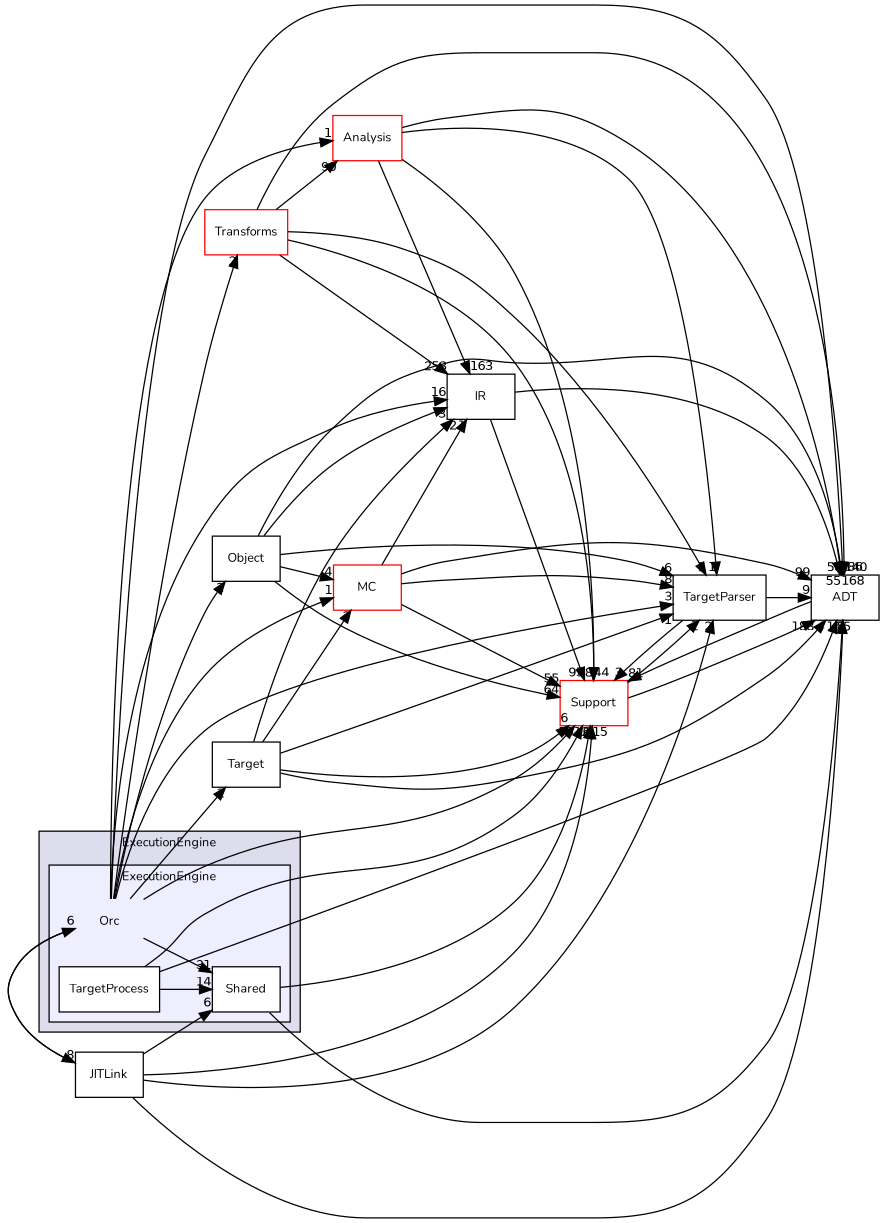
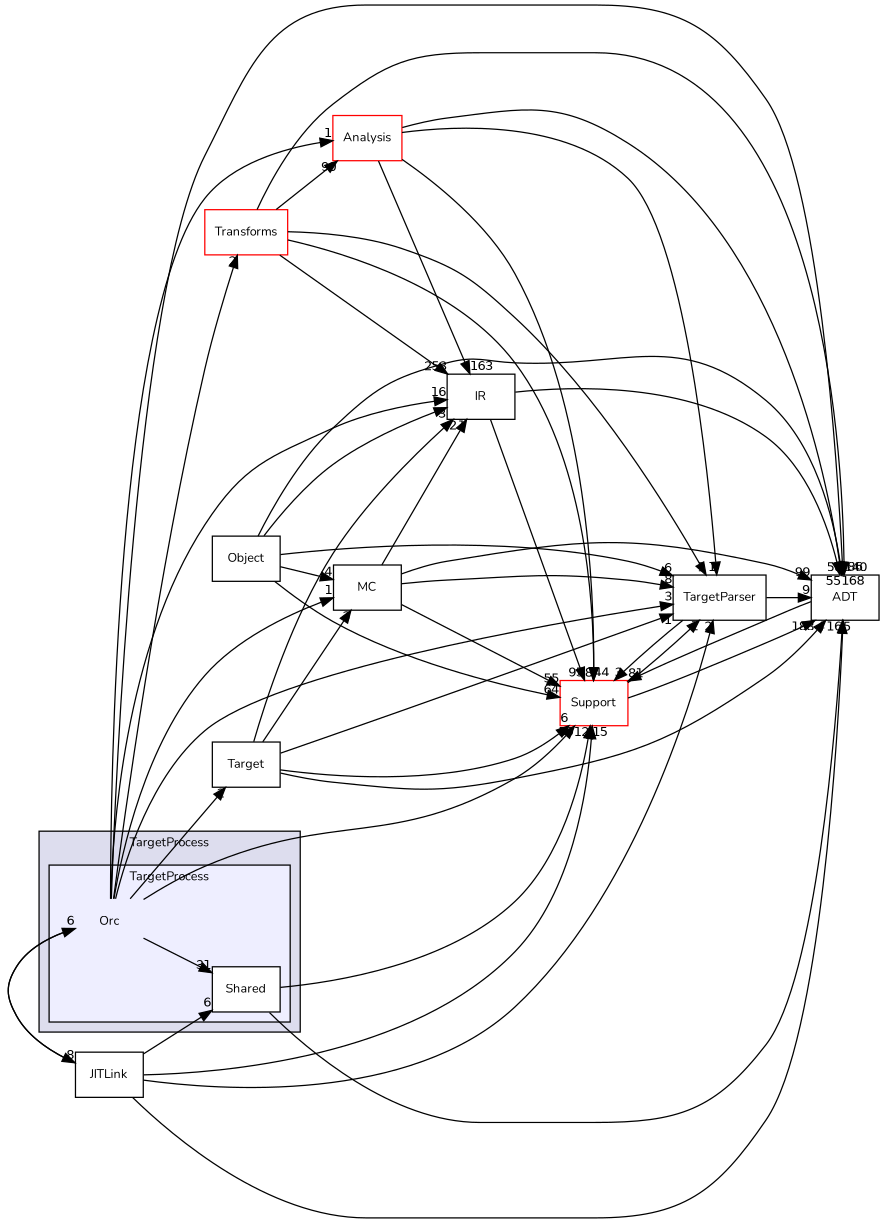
(367, 588) -> (367, 588)
(157, 734) -> none
(170, 843) -> (170, 843)
(109, 989) -> none
